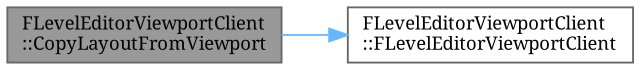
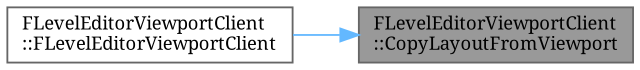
(305, 35) -> (316, 35)
